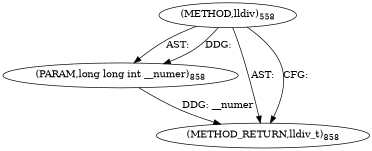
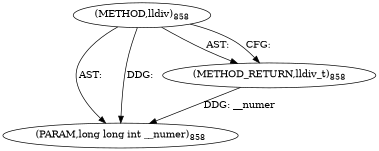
(267, 14) -> (181, 14)
(175, 108) -> (198, 104)
